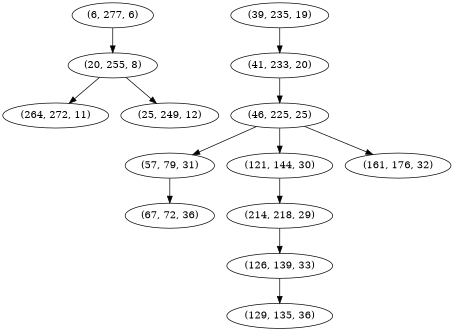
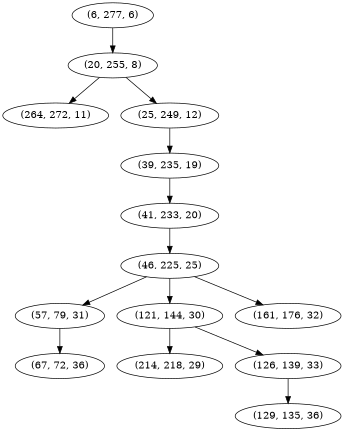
none -> (170, 137)
(280, 237) -> (226, 340)
